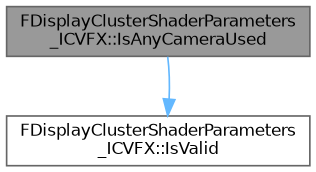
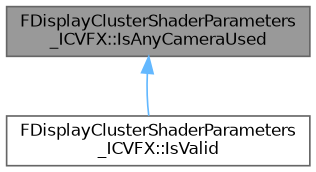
(169, 78) -> (147, 94)
